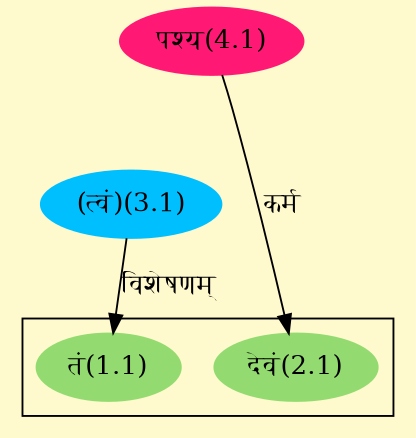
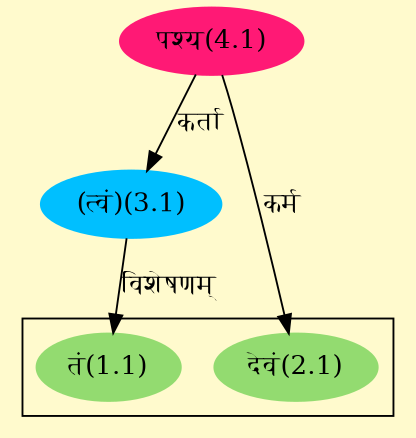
none -> (176, 114)
